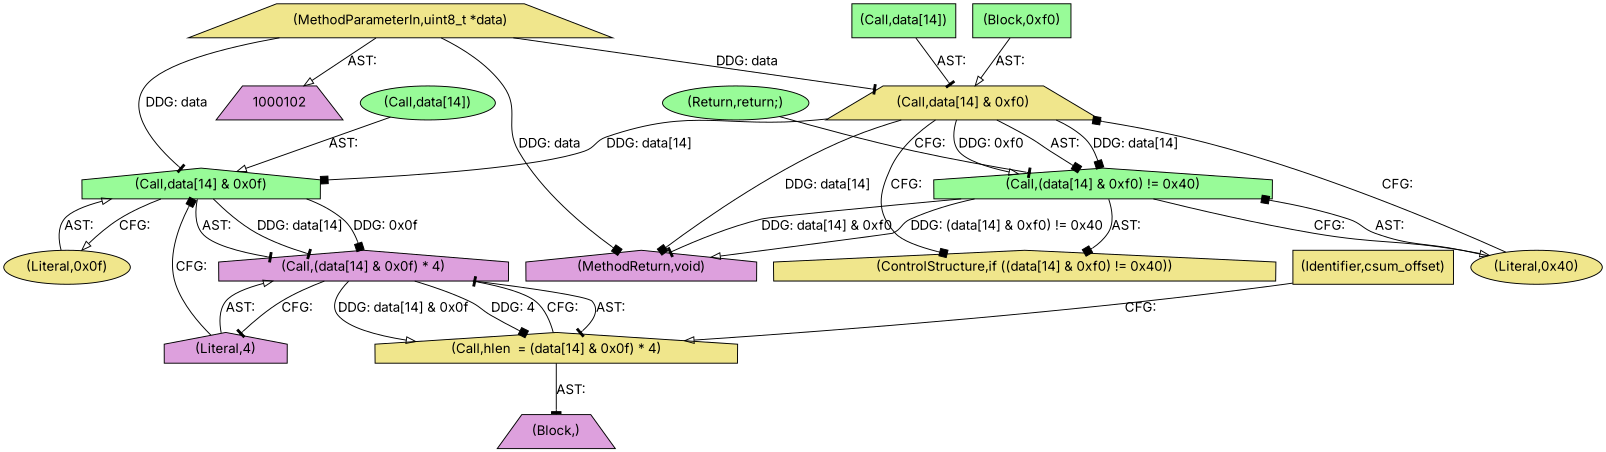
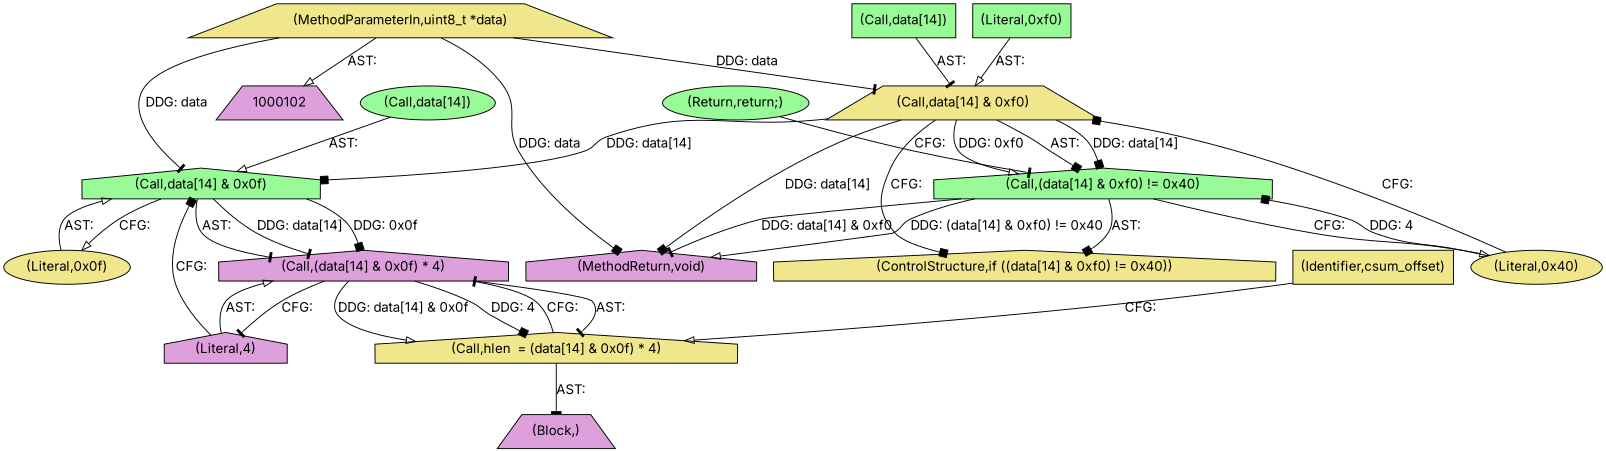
(1022, 21) -> (1022, 21)
(1392, 226) -> (1392, 226)
